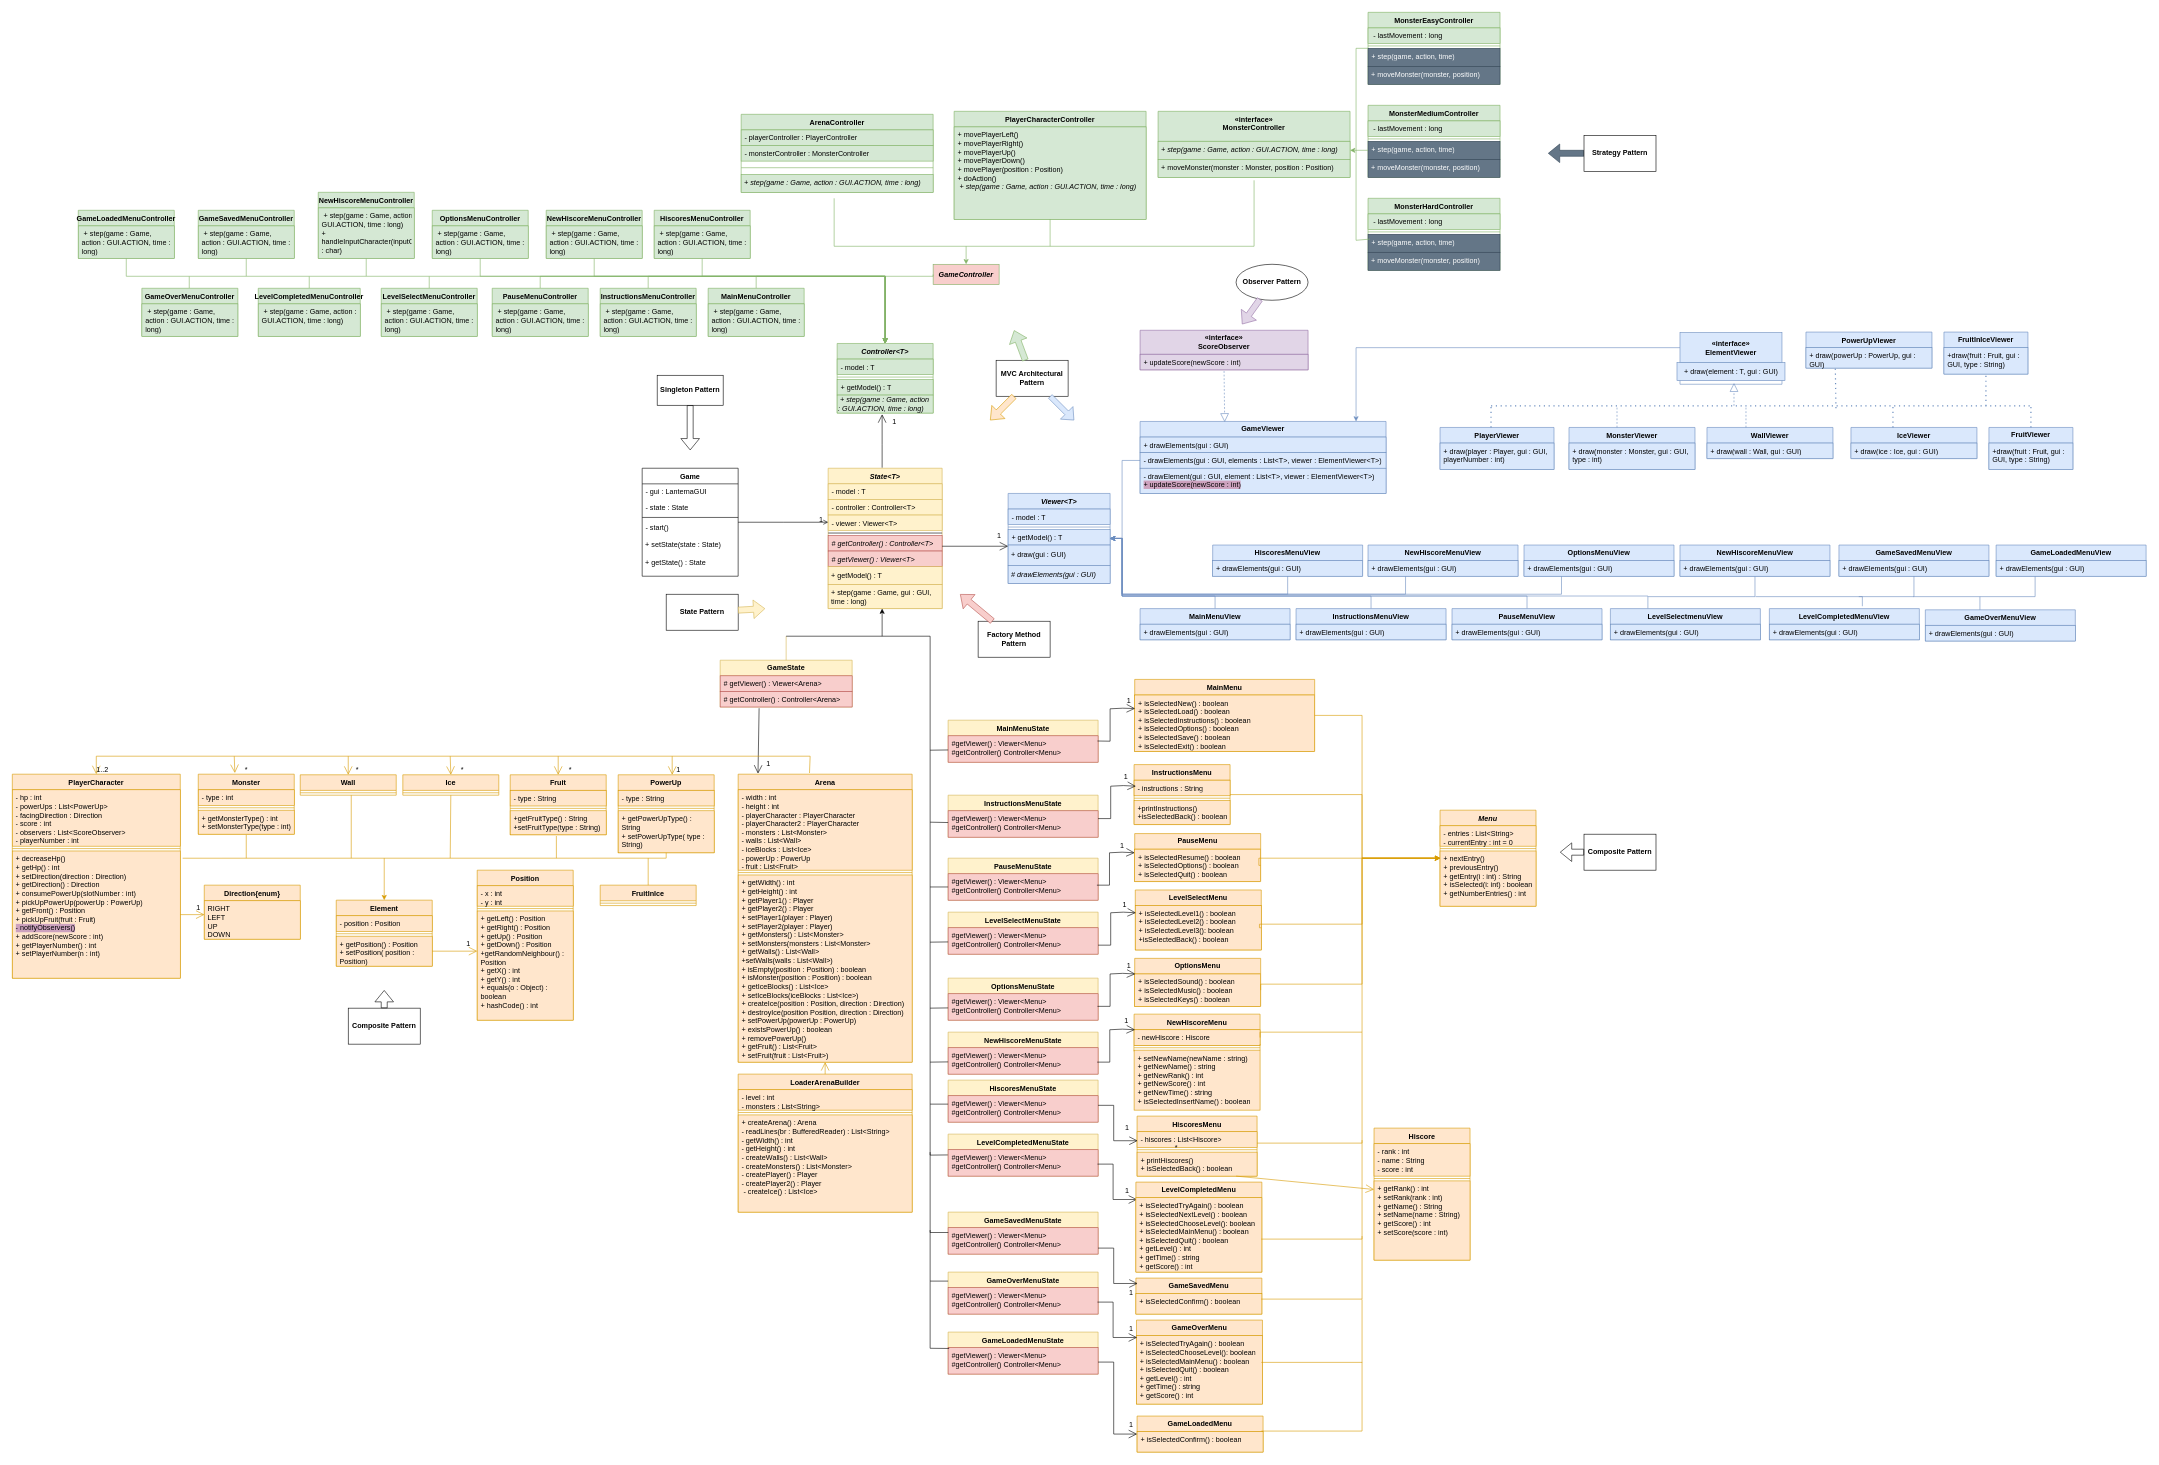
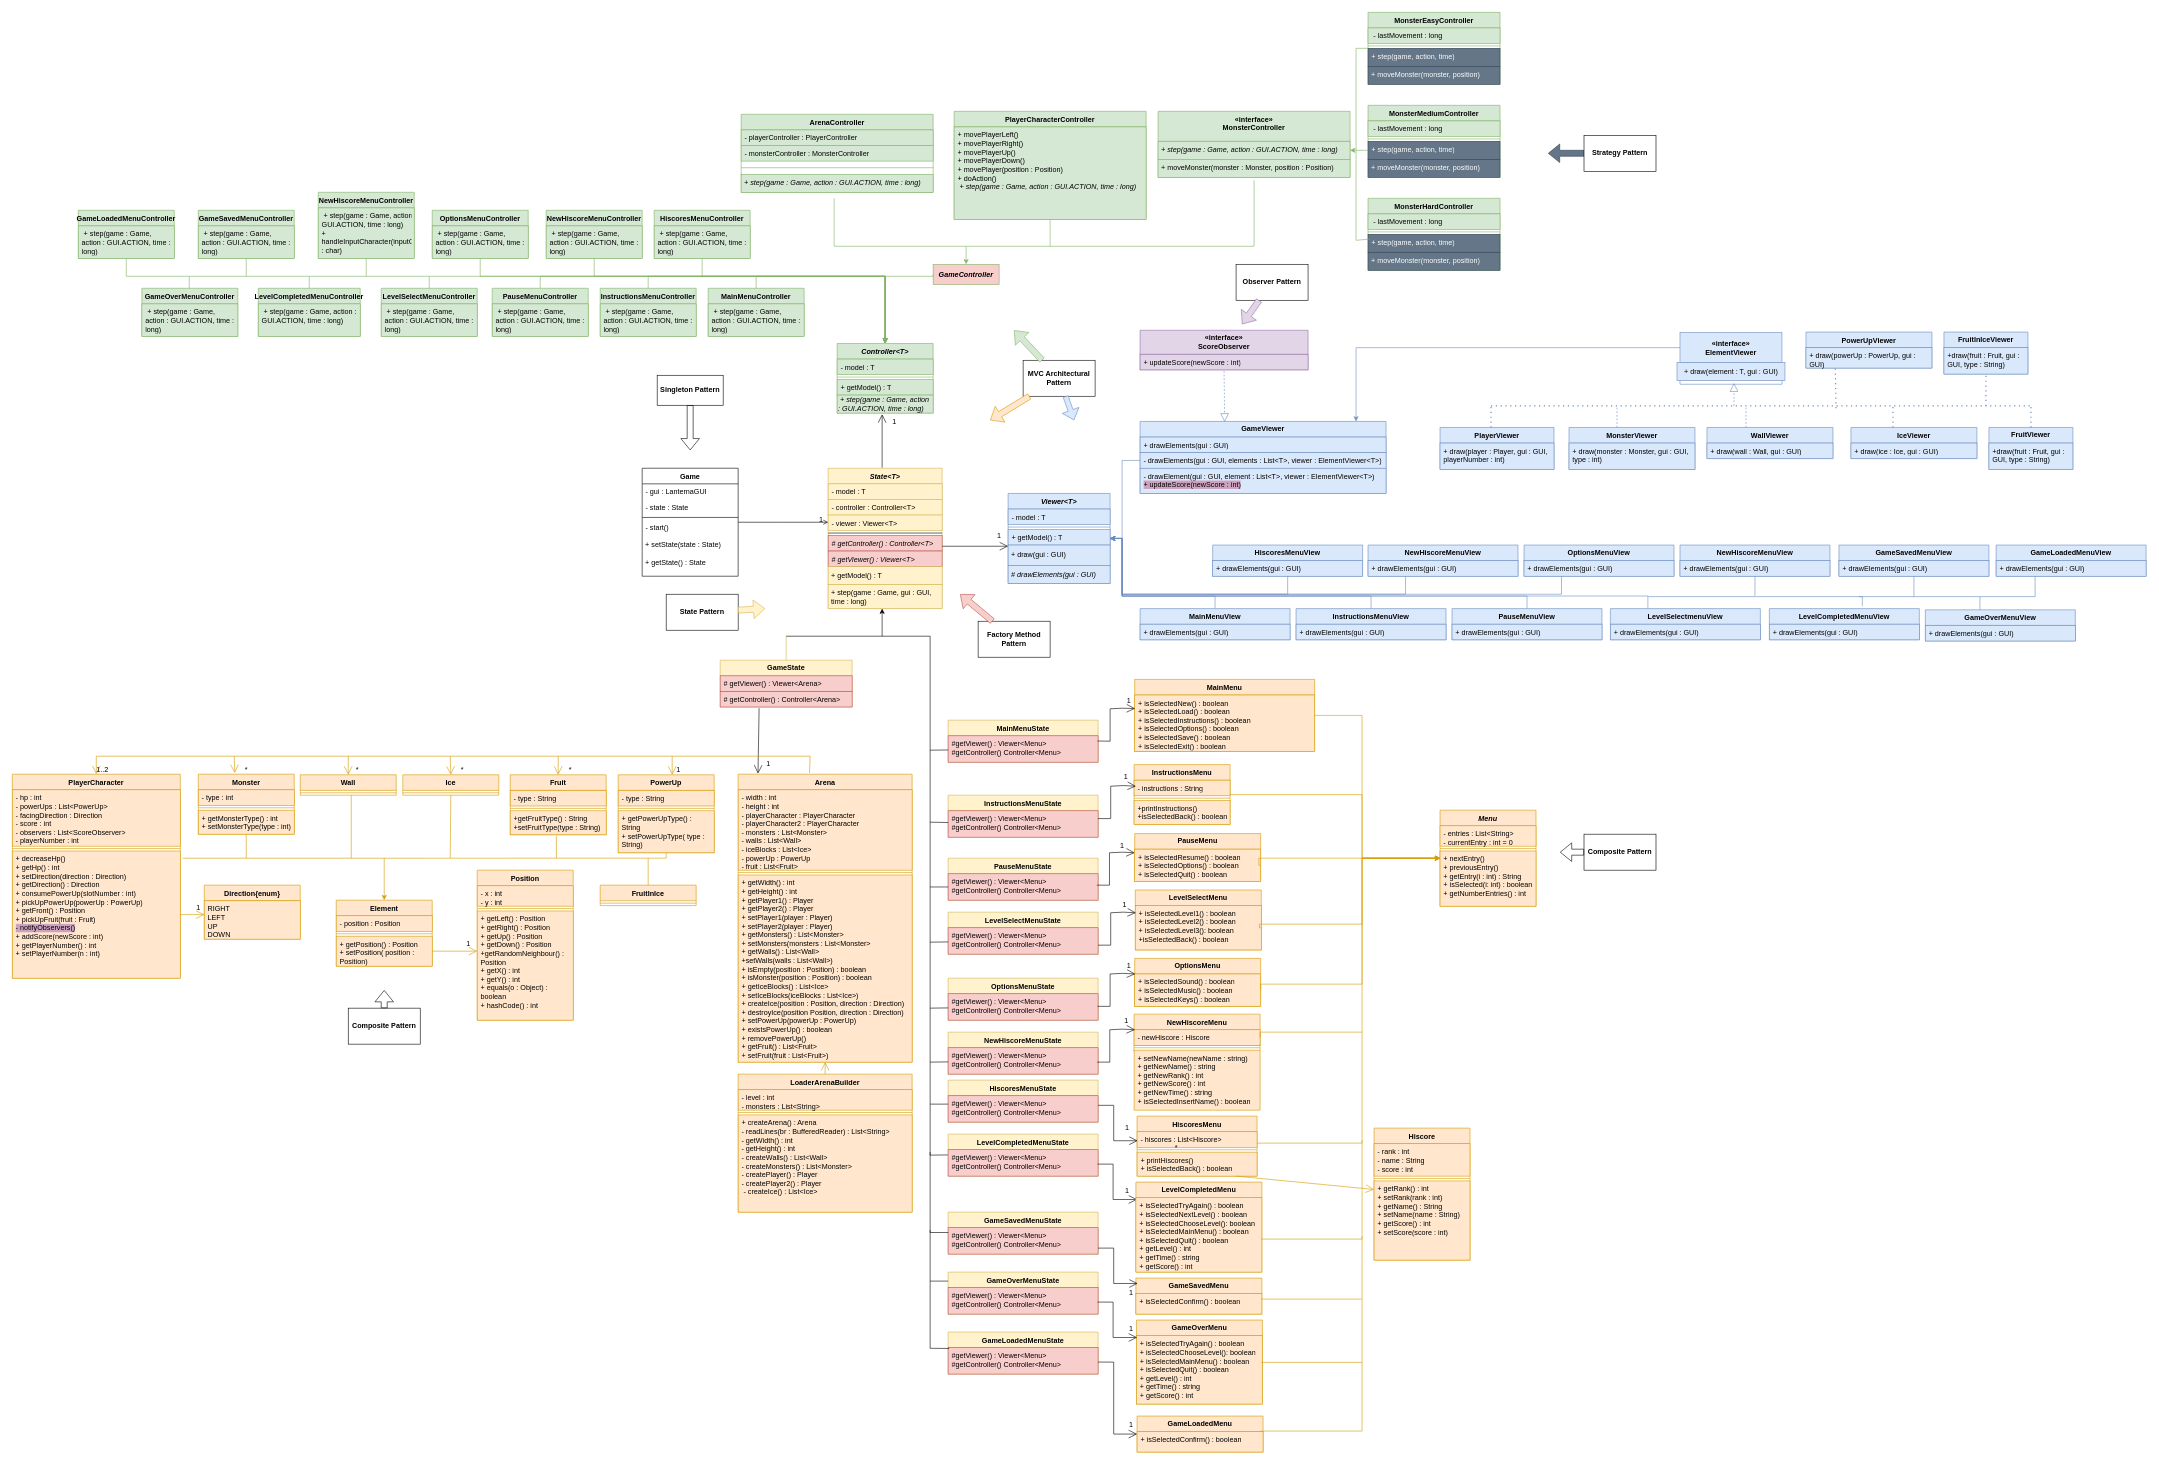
(1272, 282) -> (1272, 282)
(1032, 378) -> (1059, 378)
